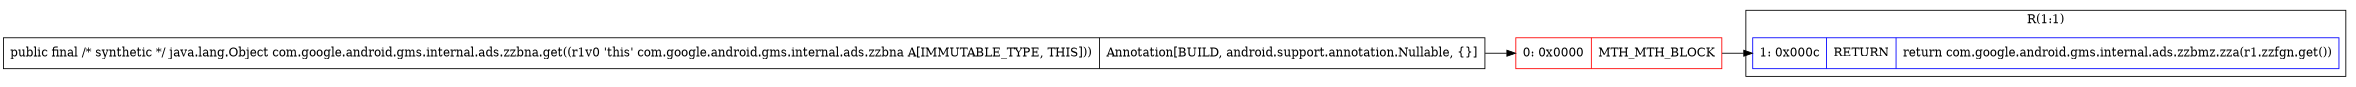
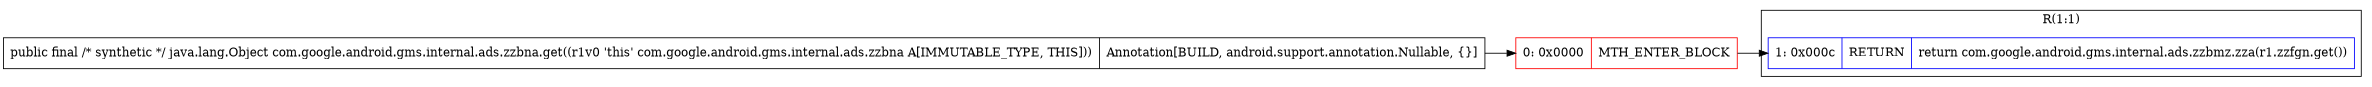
(1657, 53) -> (1664, 53)
